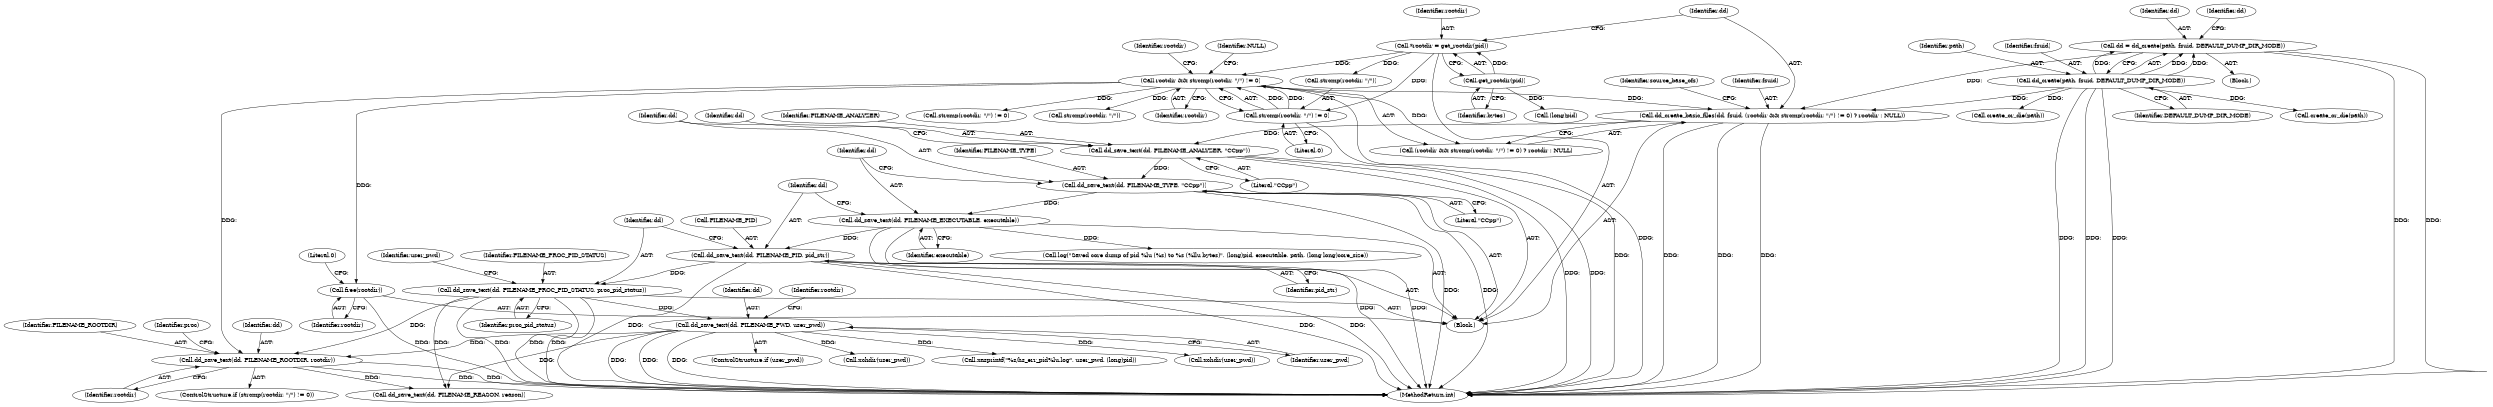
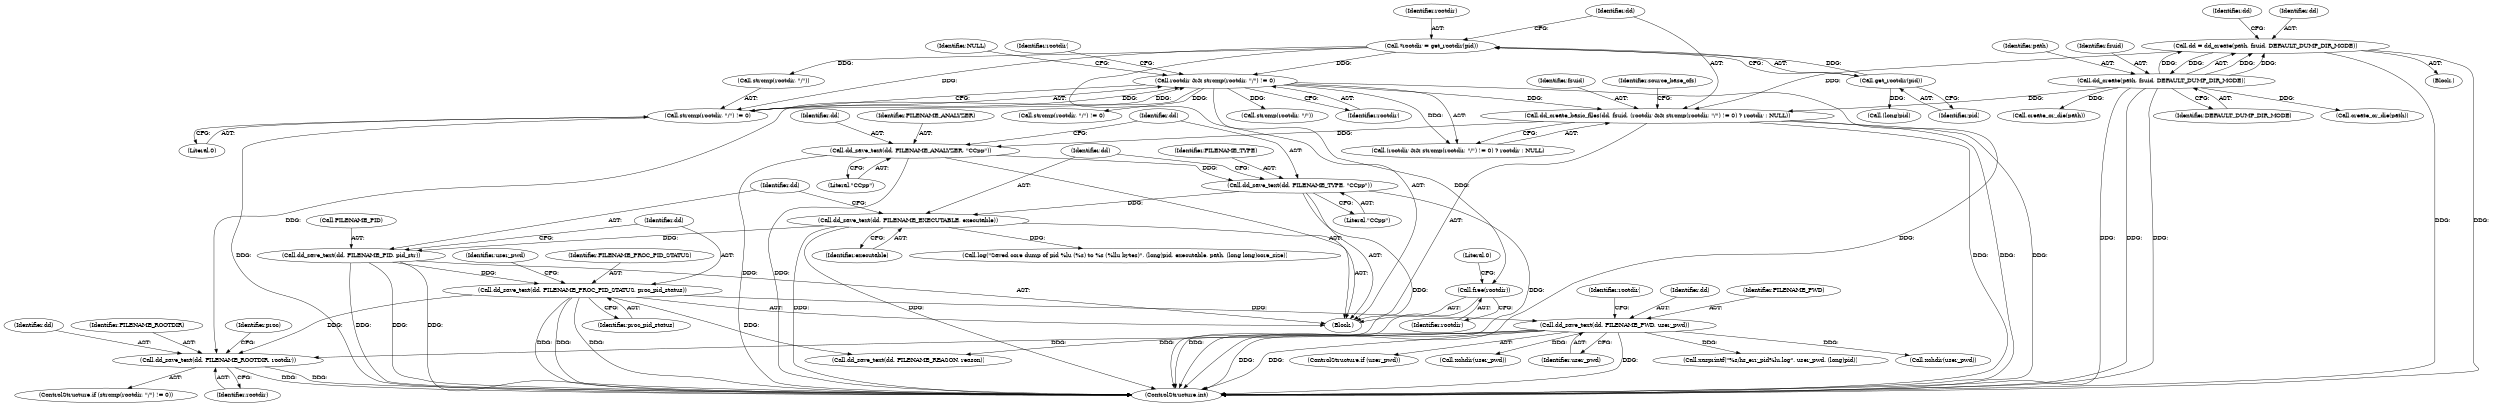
(2131, 64) -> (2197, 64)
(1481, 116) -> (1959, 116)
(1311, 291) -> none
none -> (1784, 291)
(351, 378) -> none
(1427, 395) -> (1177, 395)
